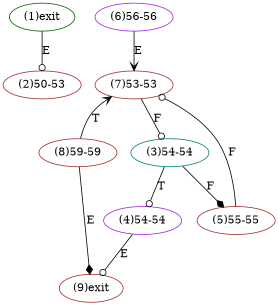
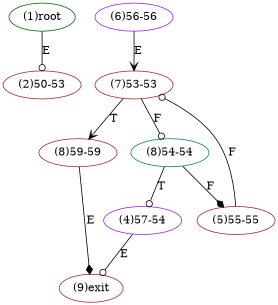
(42, 17) -> (42, 17)
(89, 117) -> (109, 116)
(170, 153) -> (170, 153)
(143, 221) -> (143, 221)
